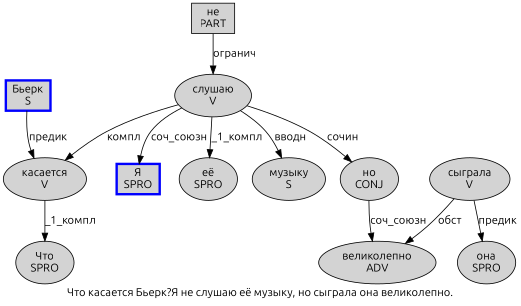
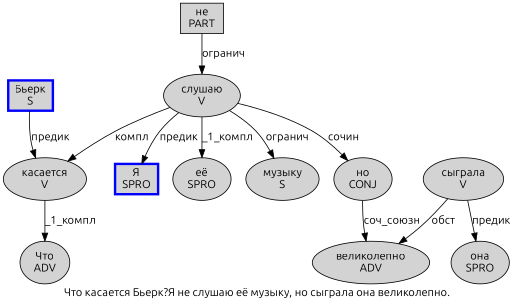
(179, 137) -> (179, 137)
(290, 137) -> (288, 137)
(45, 263) -> (45, 263)
